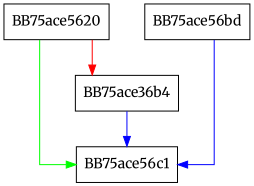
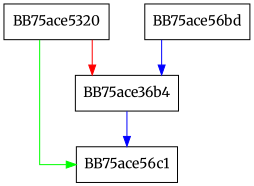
(57, 22) -> (57, 22)
(214, 116) -> (162, 52)
